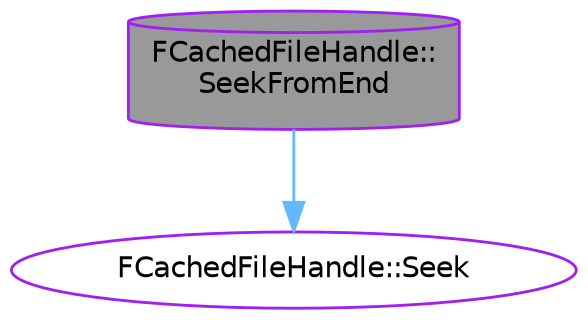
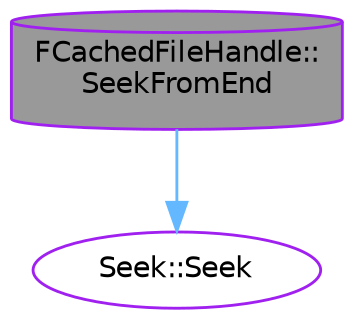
(294, 270) -> (177, 270)
